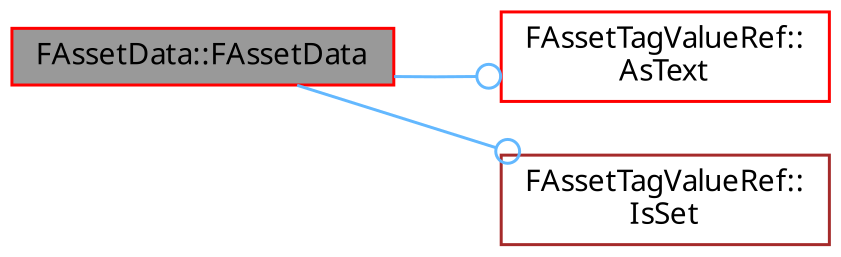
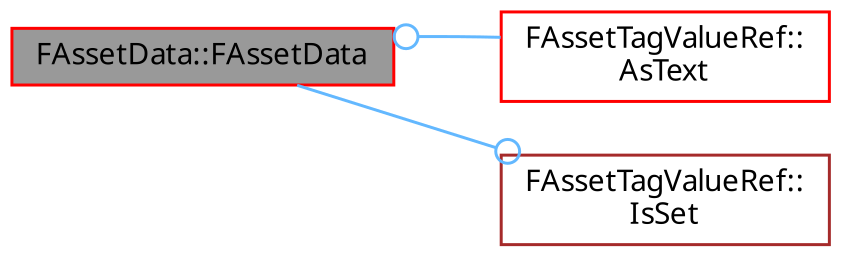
(435, 77) -> (460, 37)
